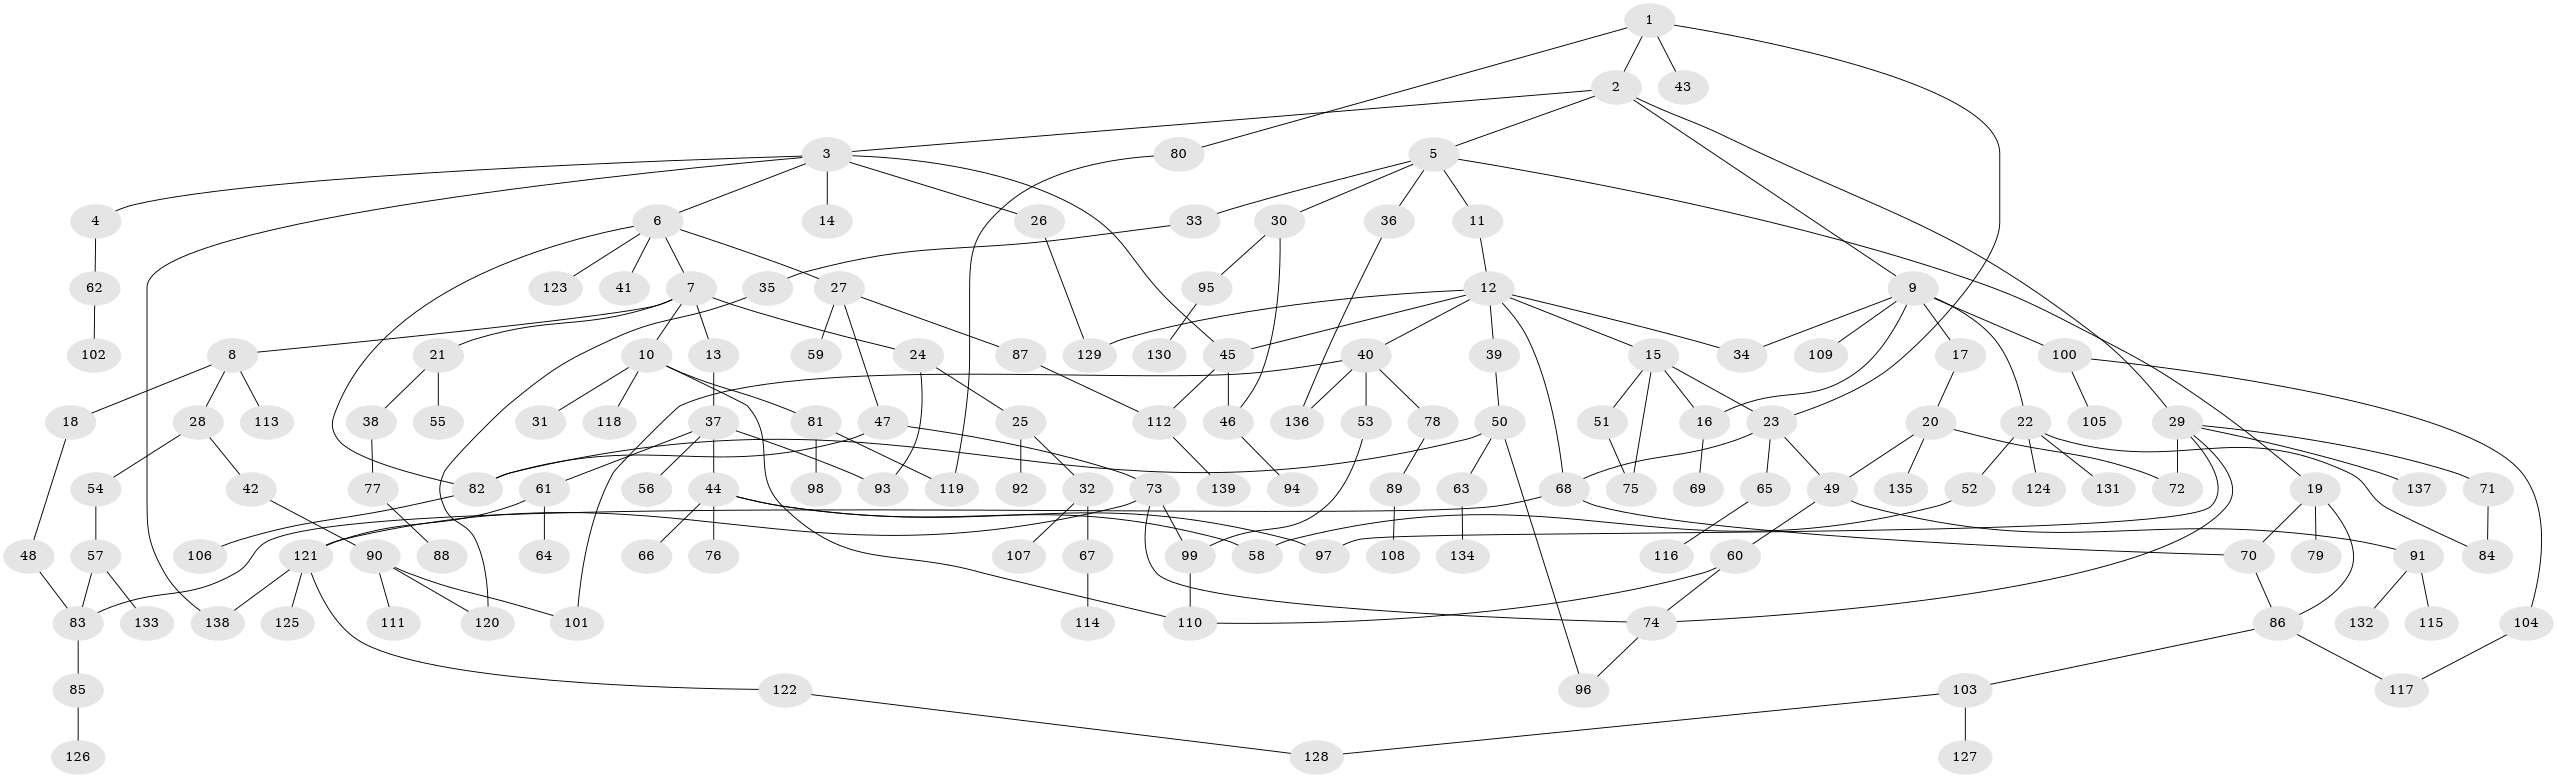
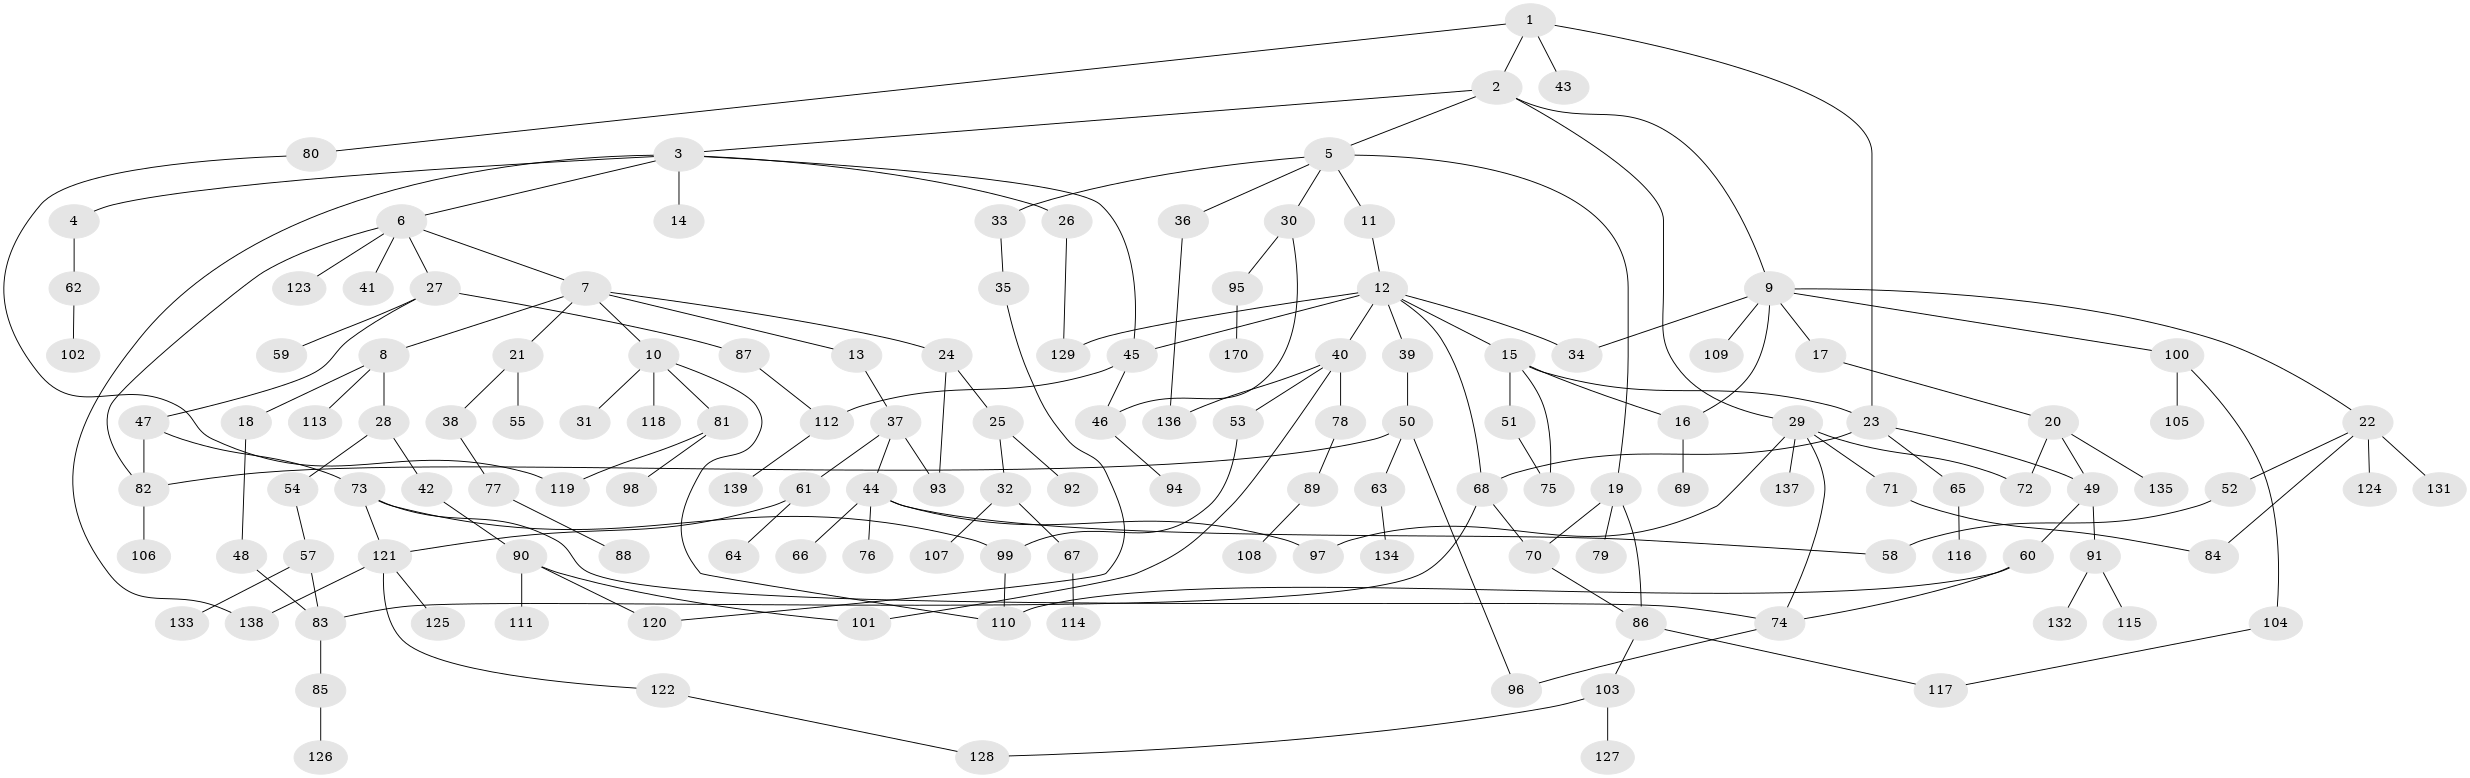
(1159, 355) -> (1236, 355)
(647, 489) -> none
